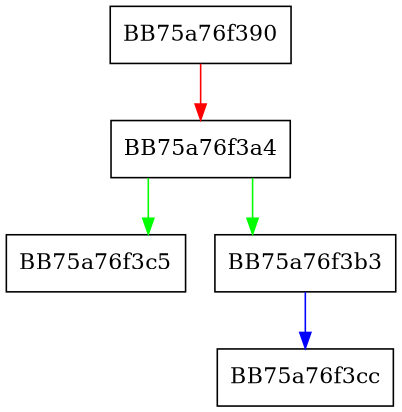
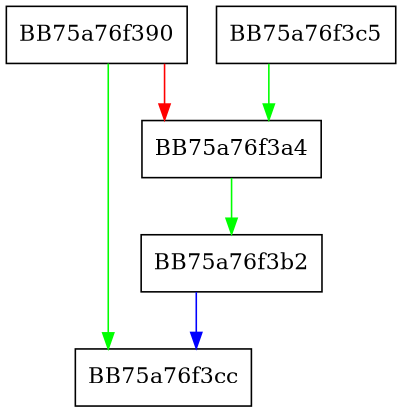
none -> (108, 198)
(148, 198) -> (269, 84)
(305, 263) -> (232, 263)
